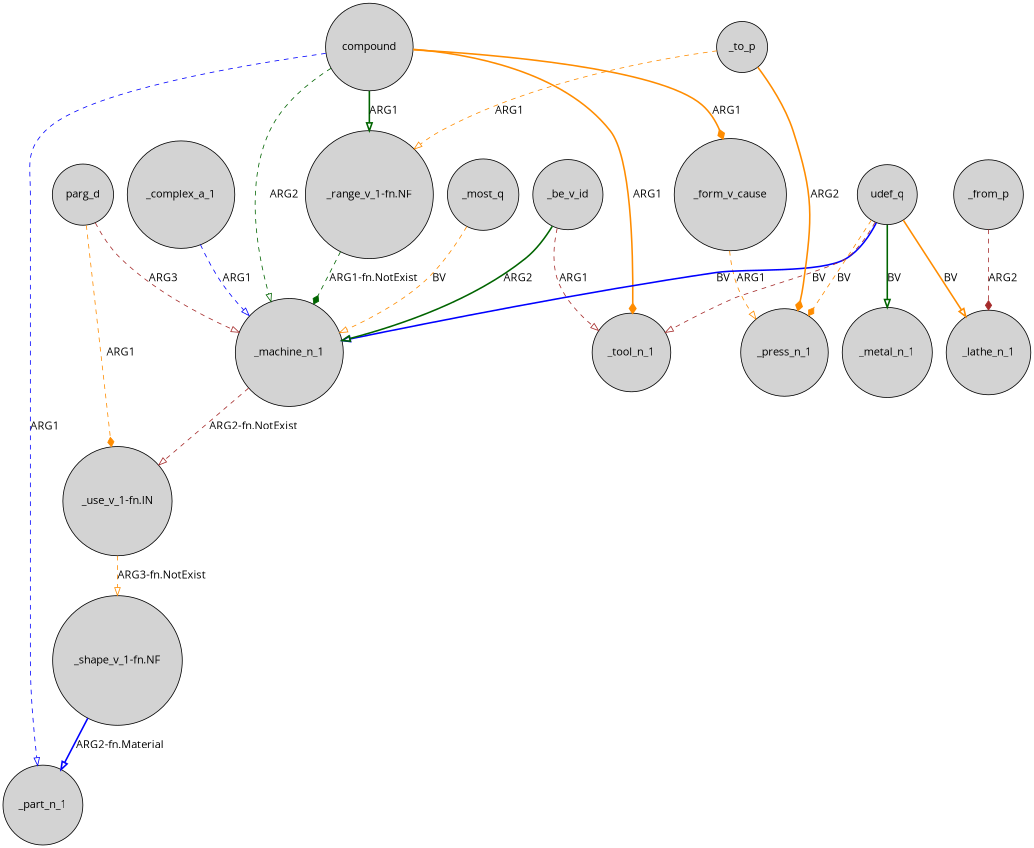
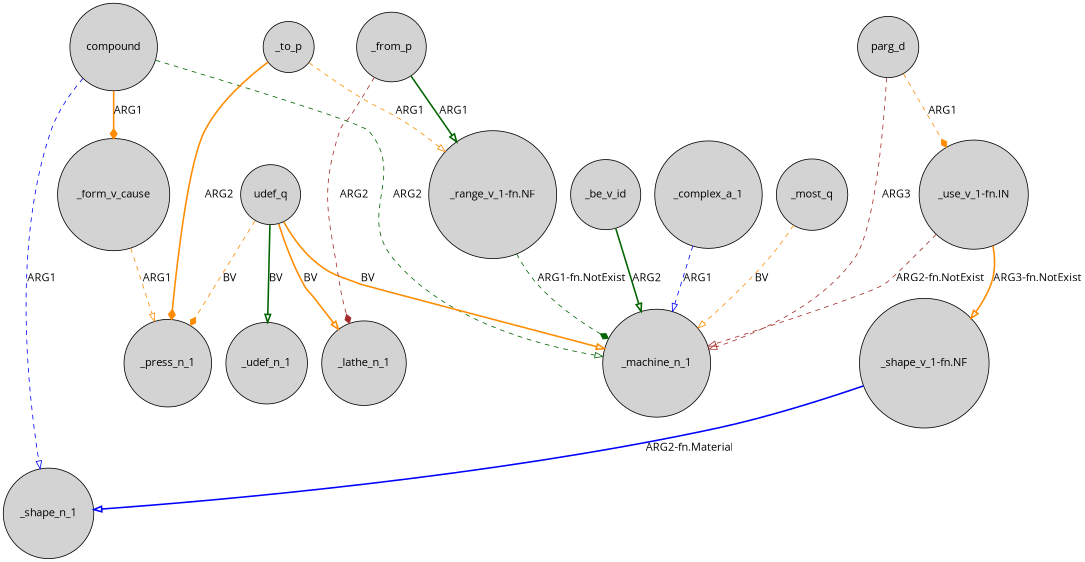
(369, 107) -> (432, 106)
(621, 288) -> (429, 303)
(631, 352) -> none
(887, 352) -> (267, 363)
(207, 424) -> (835, 304)
(117, 572) -> (992, 281)
(43, 805) -> (49, 513)
